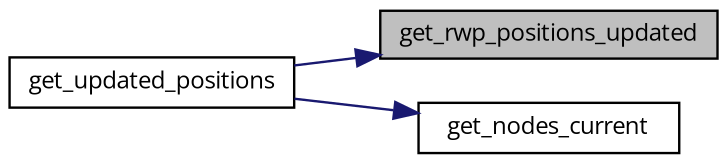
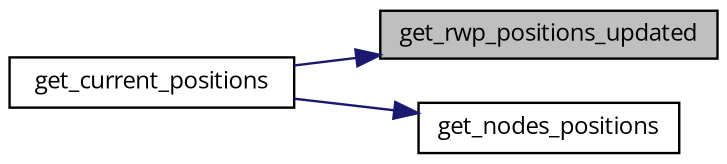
(152, 83) -> (152, 83)
(549, 128) -> (549, 128)
